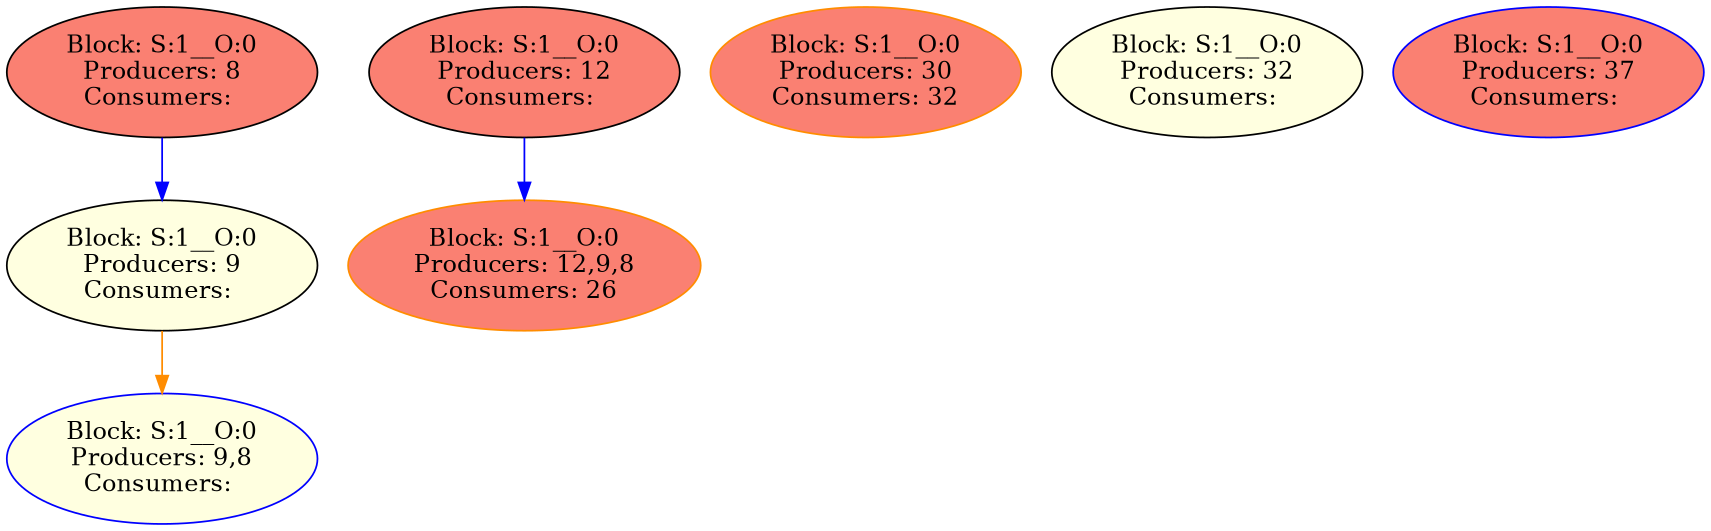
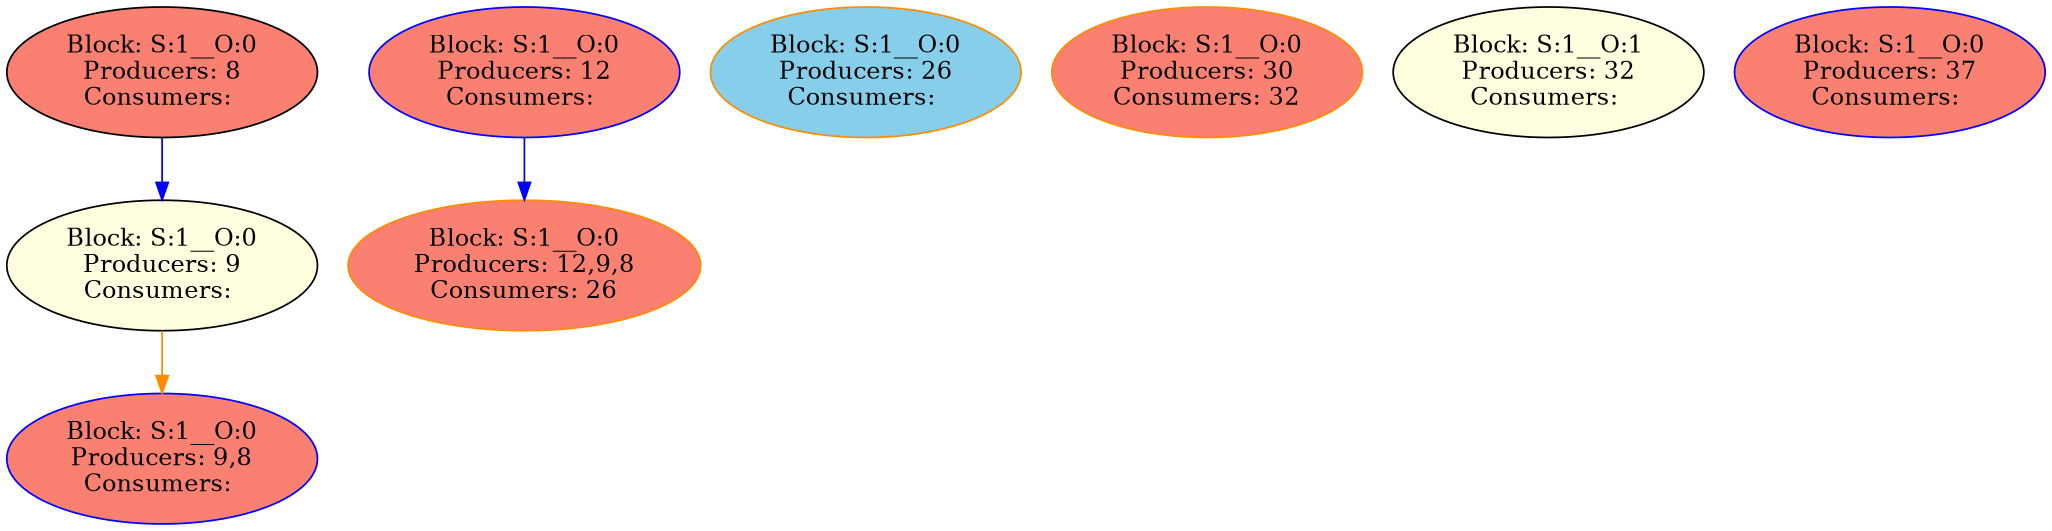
(524, 72) -> (524, 72)
none -> (866, 72)
(1207, 72) -> (1549, 72)
(162, 459) -> (162, 459)
